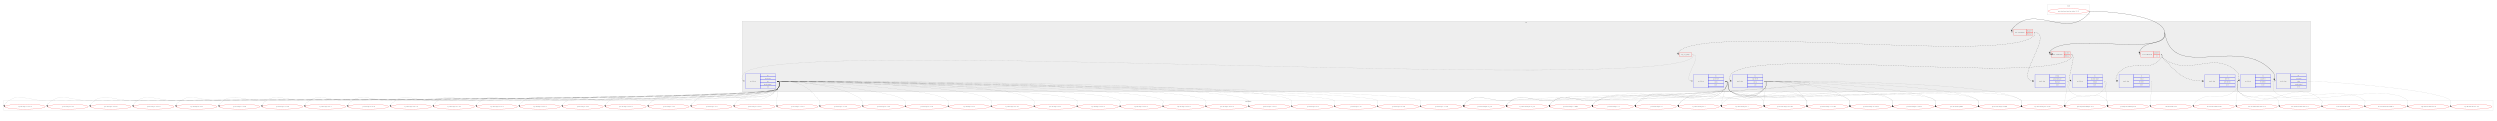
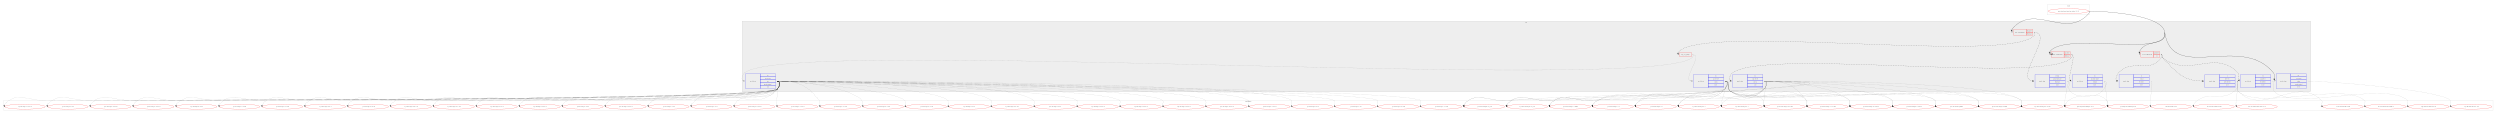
(2300, 107) -> none
